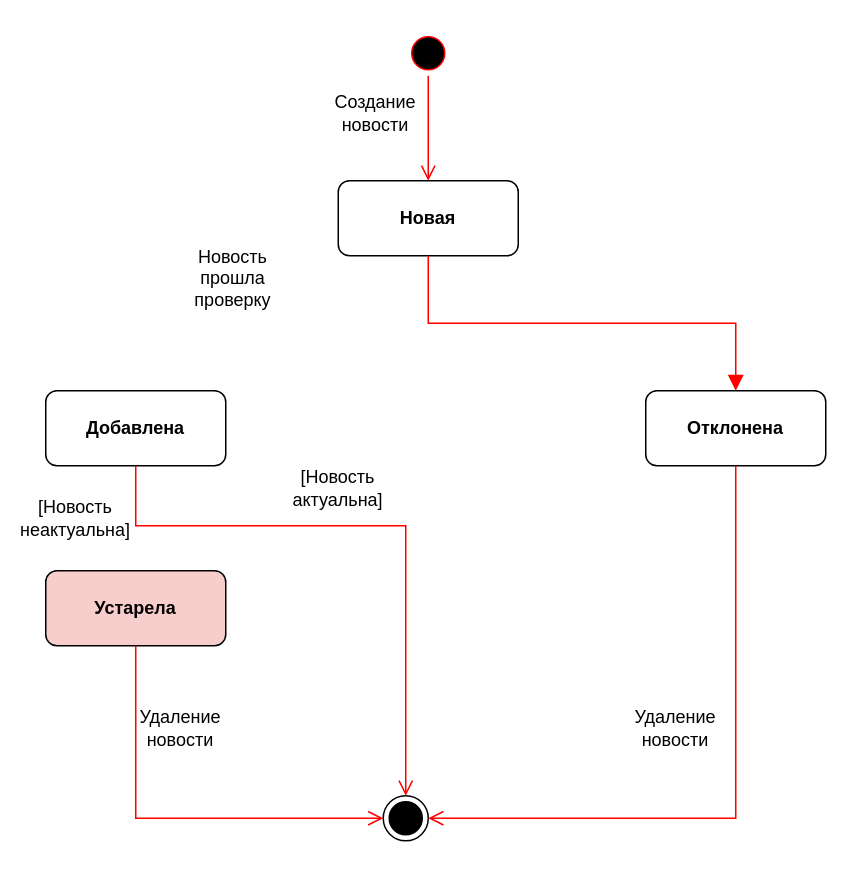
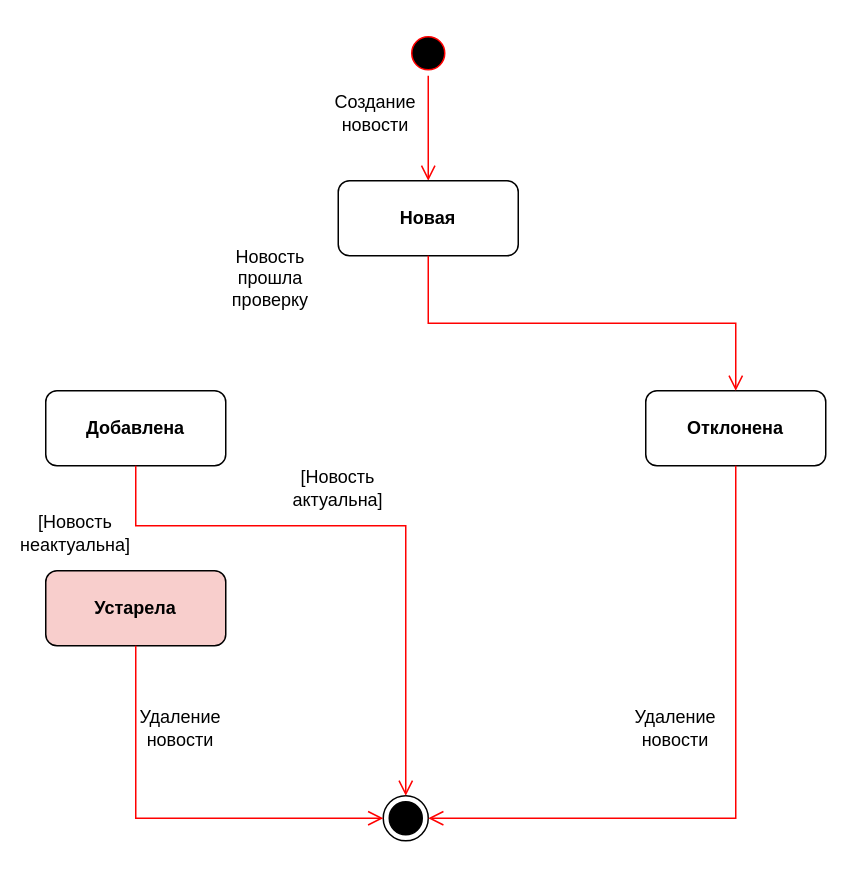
(233, 278) -> (271, 278)
(736, 374) -> (736, 379)
(76, 518) -> (76, 533)
